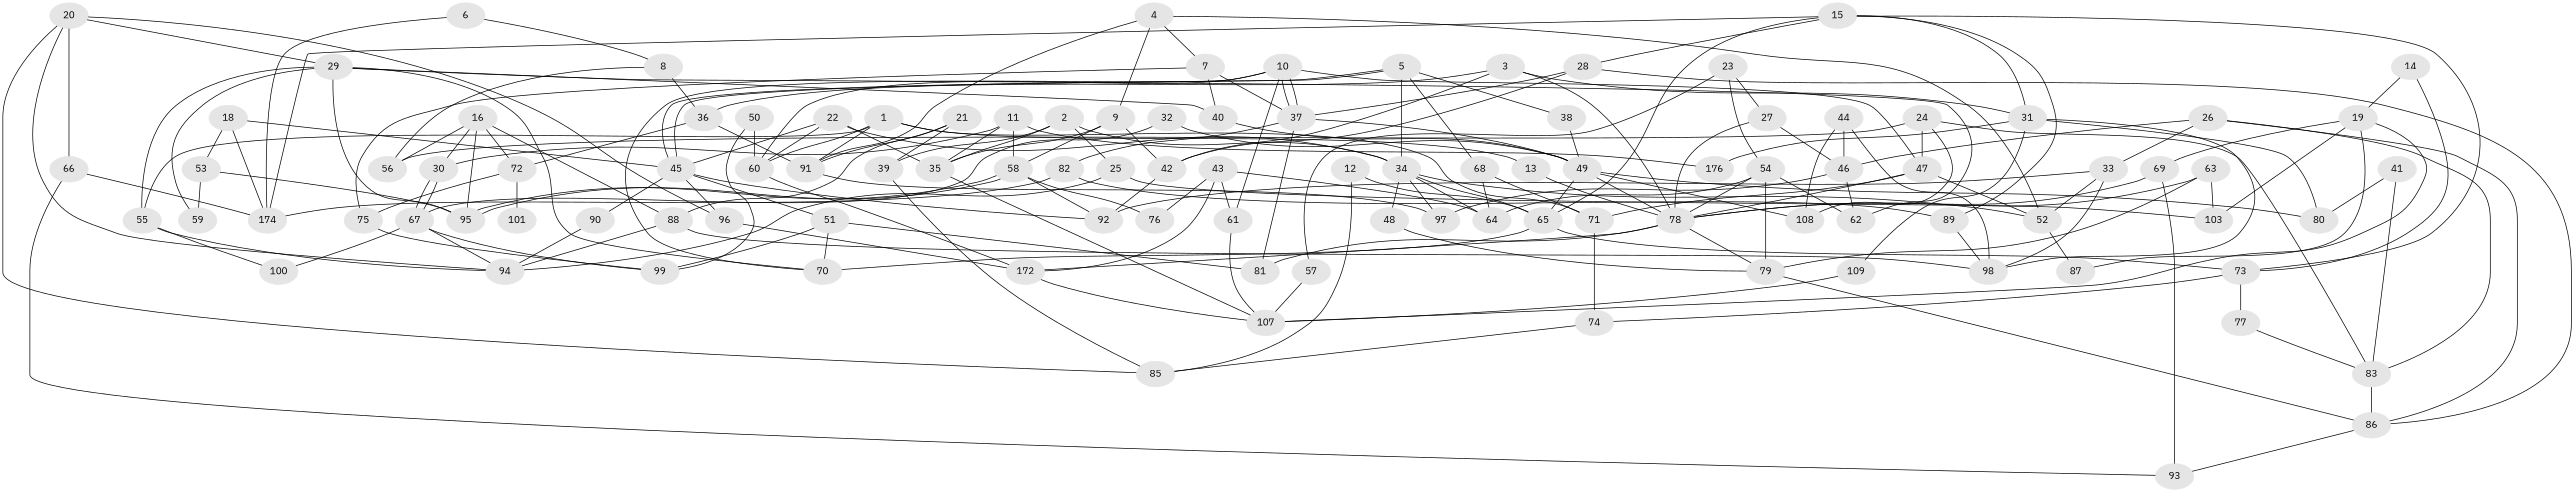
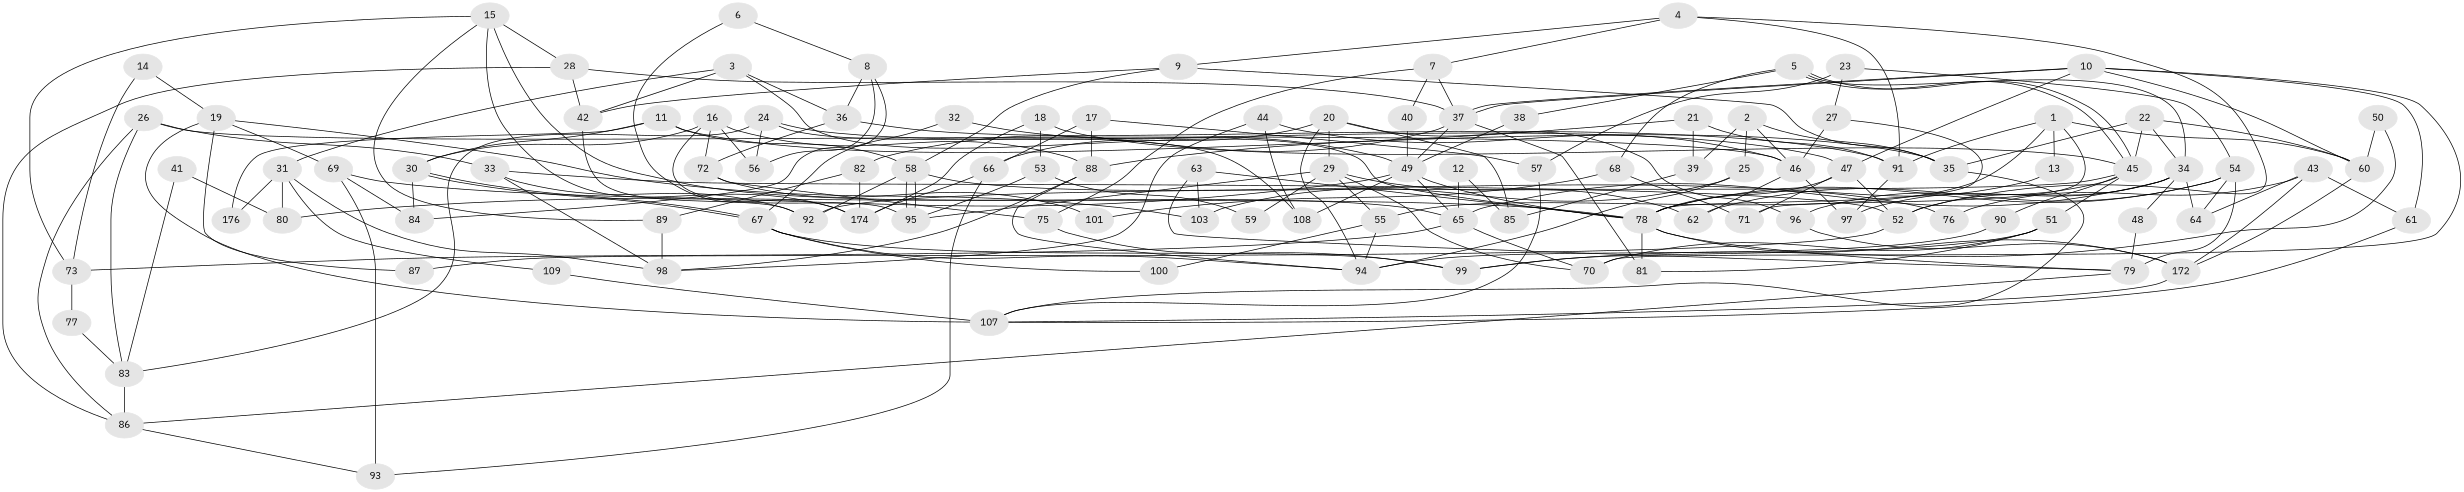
(1973, 39) -> none
(906, 92) -> none
none -> (1092, 118)
(1217, 144) -> (1771, 144)
(1486, 195) -> (1368, 197)
none -> (415, 220)
(1594, 323) -> none
